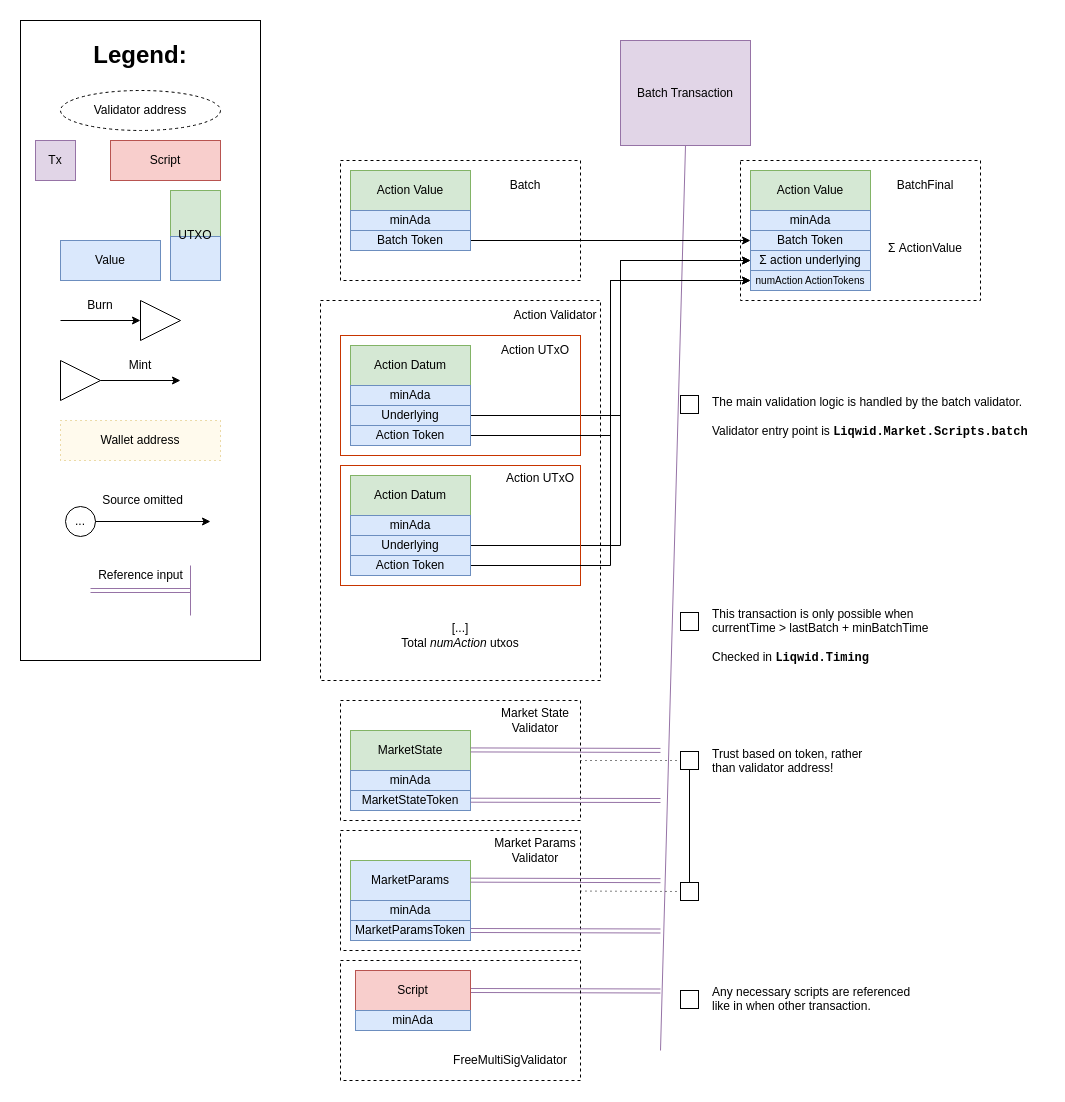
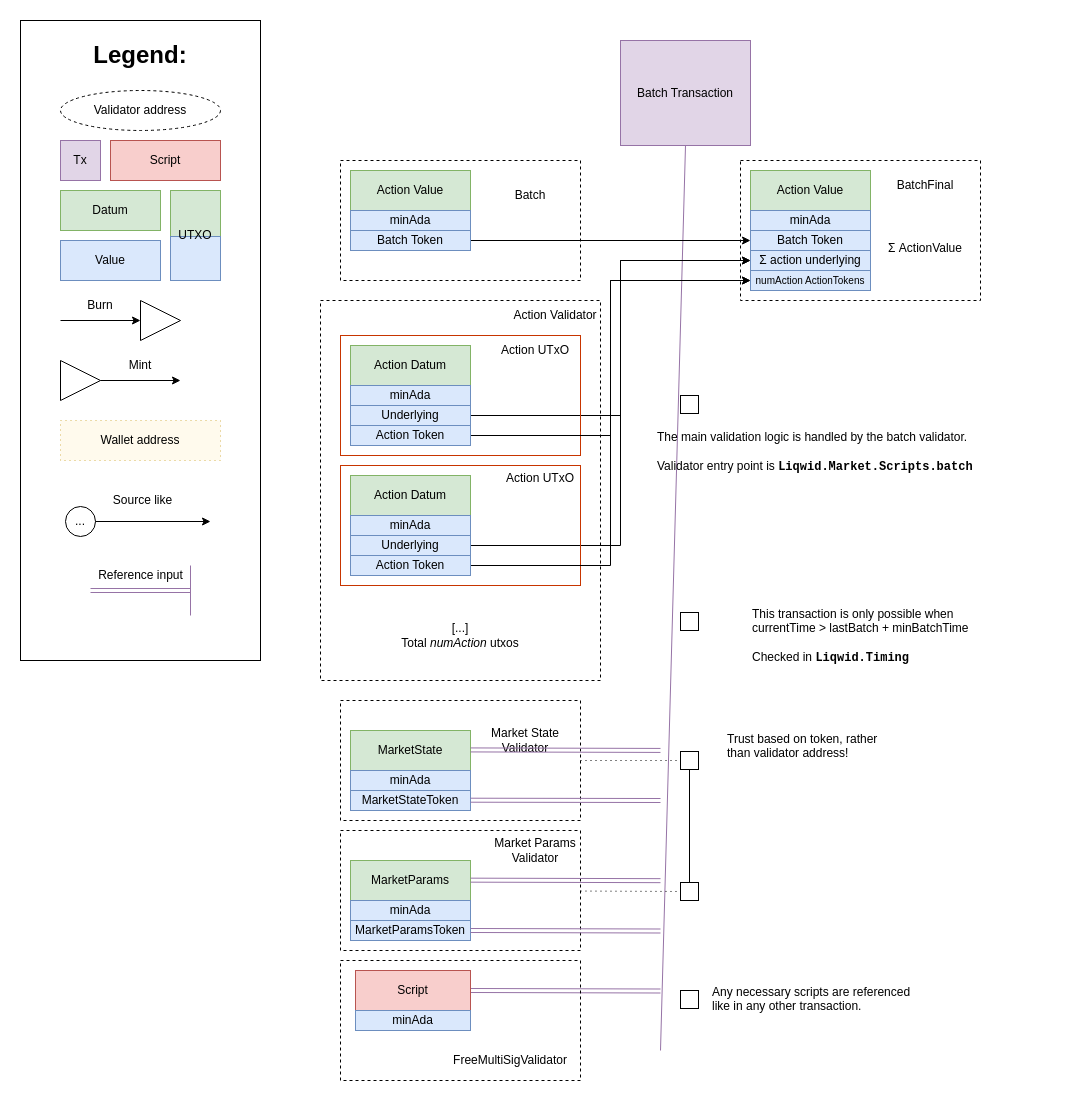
(56, 161) -> (81, 161)
(526, 186) -> (531, 196)
none -> (111, 211)
(877, 416) -> (822, 451)
(143, 501) -> (143, 501)
(836, 636) -> (876, 636)
(536, 721) -> (526, 741)
(791, 761) -> (806, 746)
(411, 881) -> (411, 881)
(819, 1000) -> (819, 1000)
